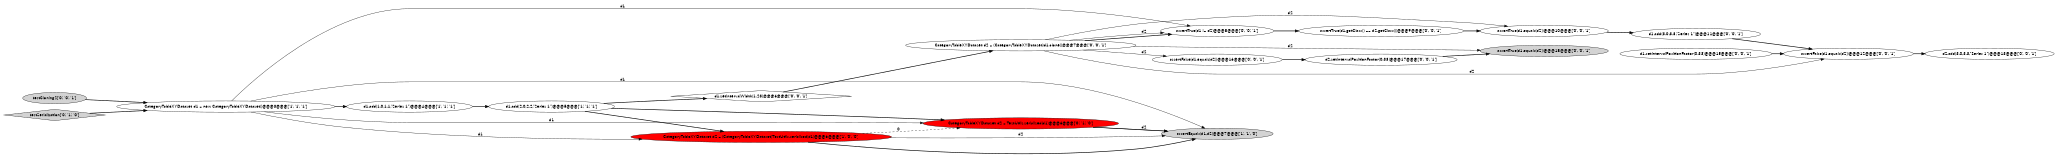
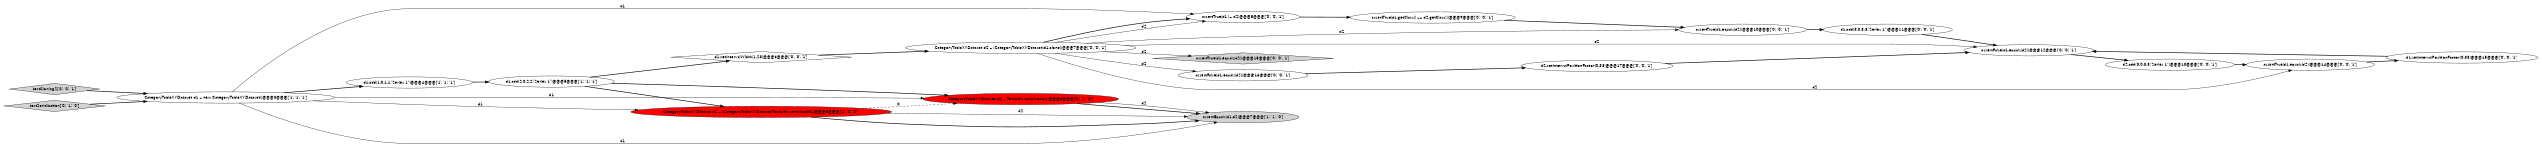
(1544, 51) -> (1243, 58)
(1464, 55) -> (1815, 58)
none -> (2310, 65)
(55, 98) -> (55, 89)
